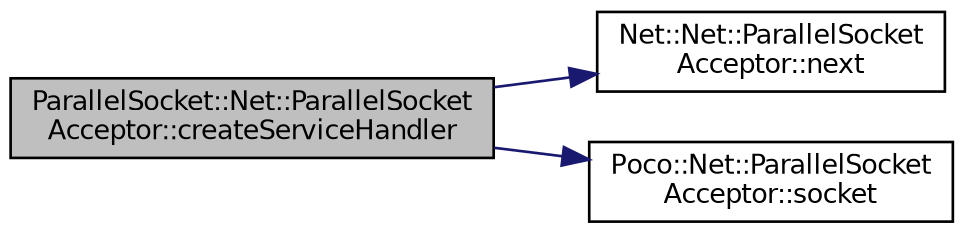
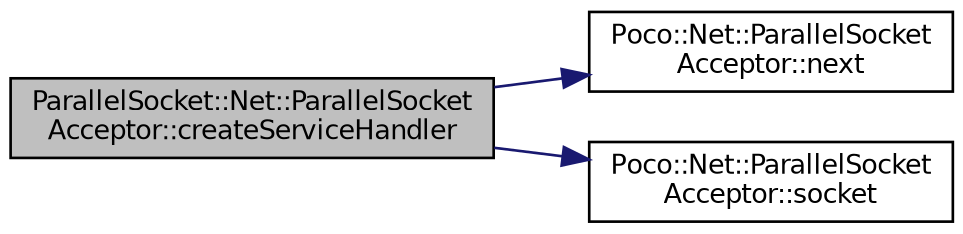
(771, 52) -> (771, 52)
